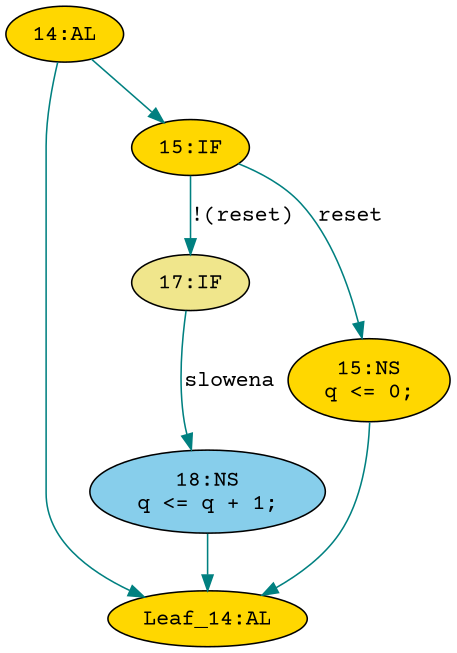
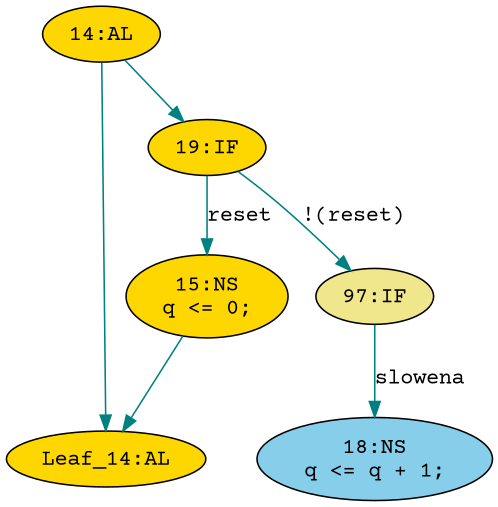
(191, 148) -> (207, 148)
(191, 283) -> (375, 296)
(208, 554) -> none
